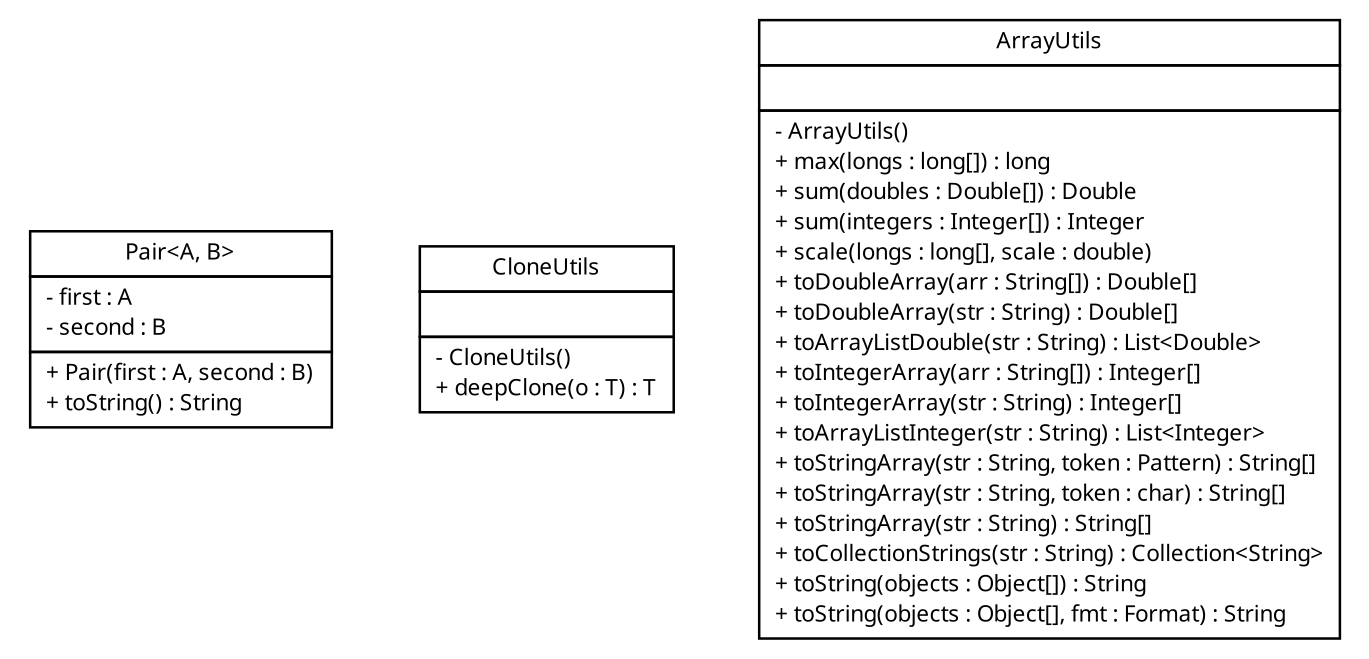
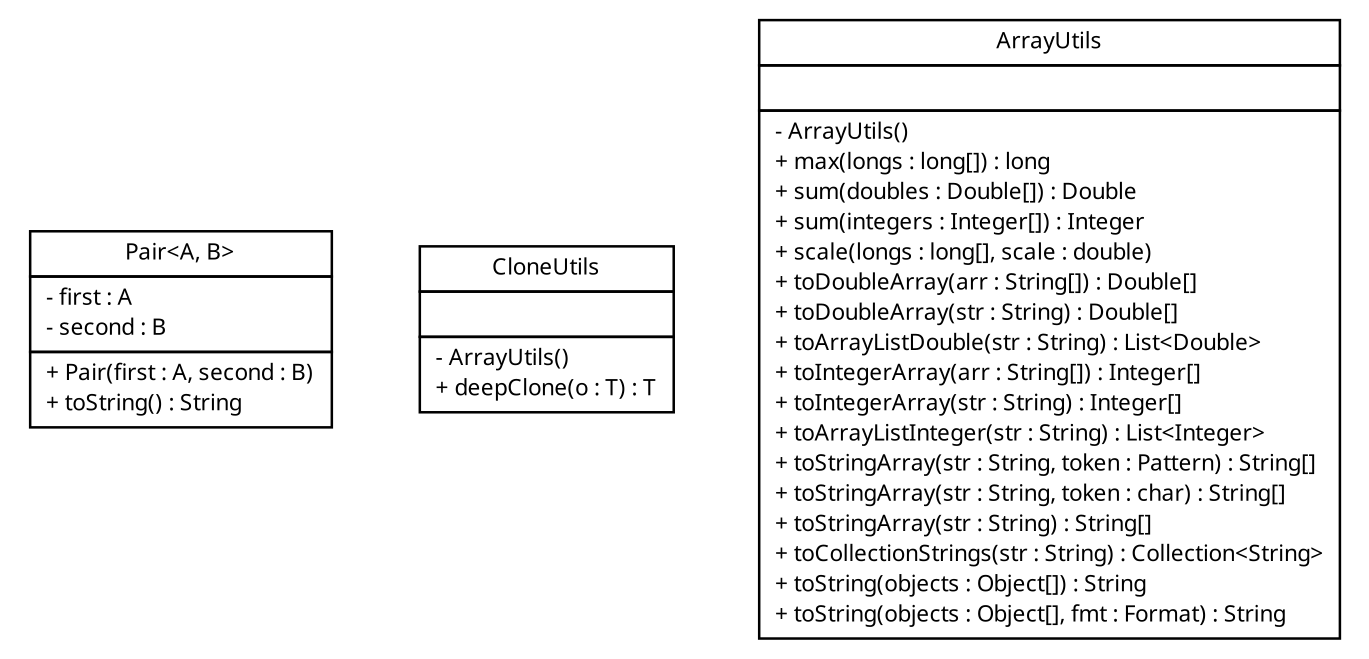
(504, 358) -> (503, 358)
